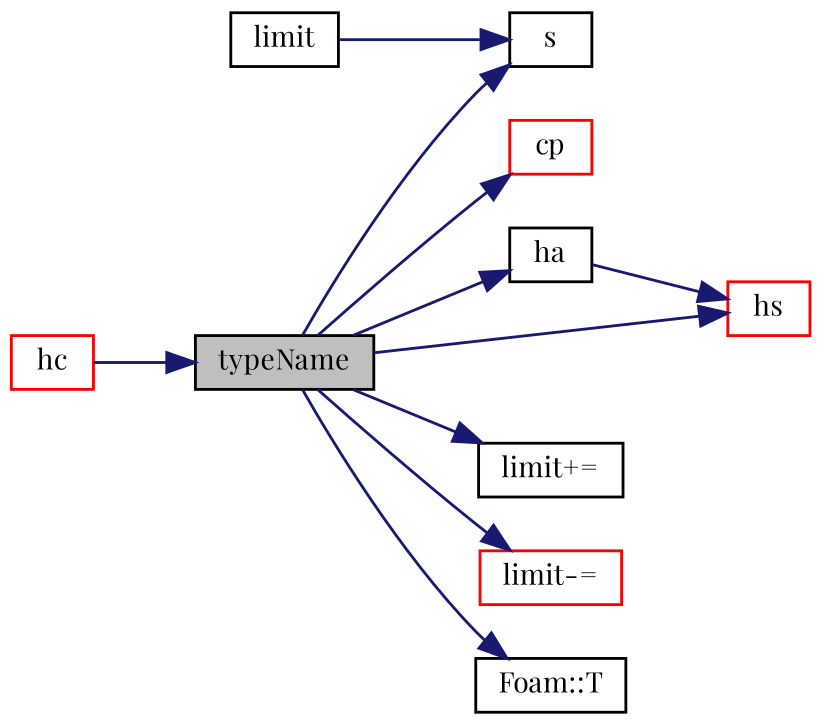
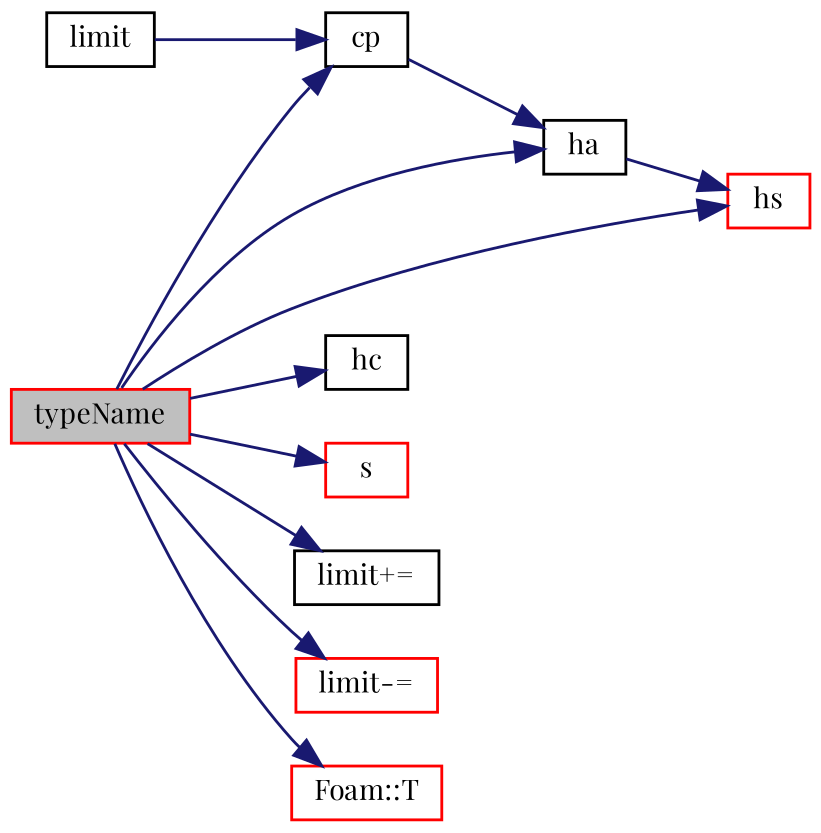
(409, 40) -> (225, 40)
(551, 40) -> (367, 470)
none -> (463, 87)
(551, 147) -> (367, 40)
(52, 362) -> (367, 362)
(130, 362) -> (243, 387)
(285, 362) -> (101, 416)
(551, 685) -> (367, 793)
